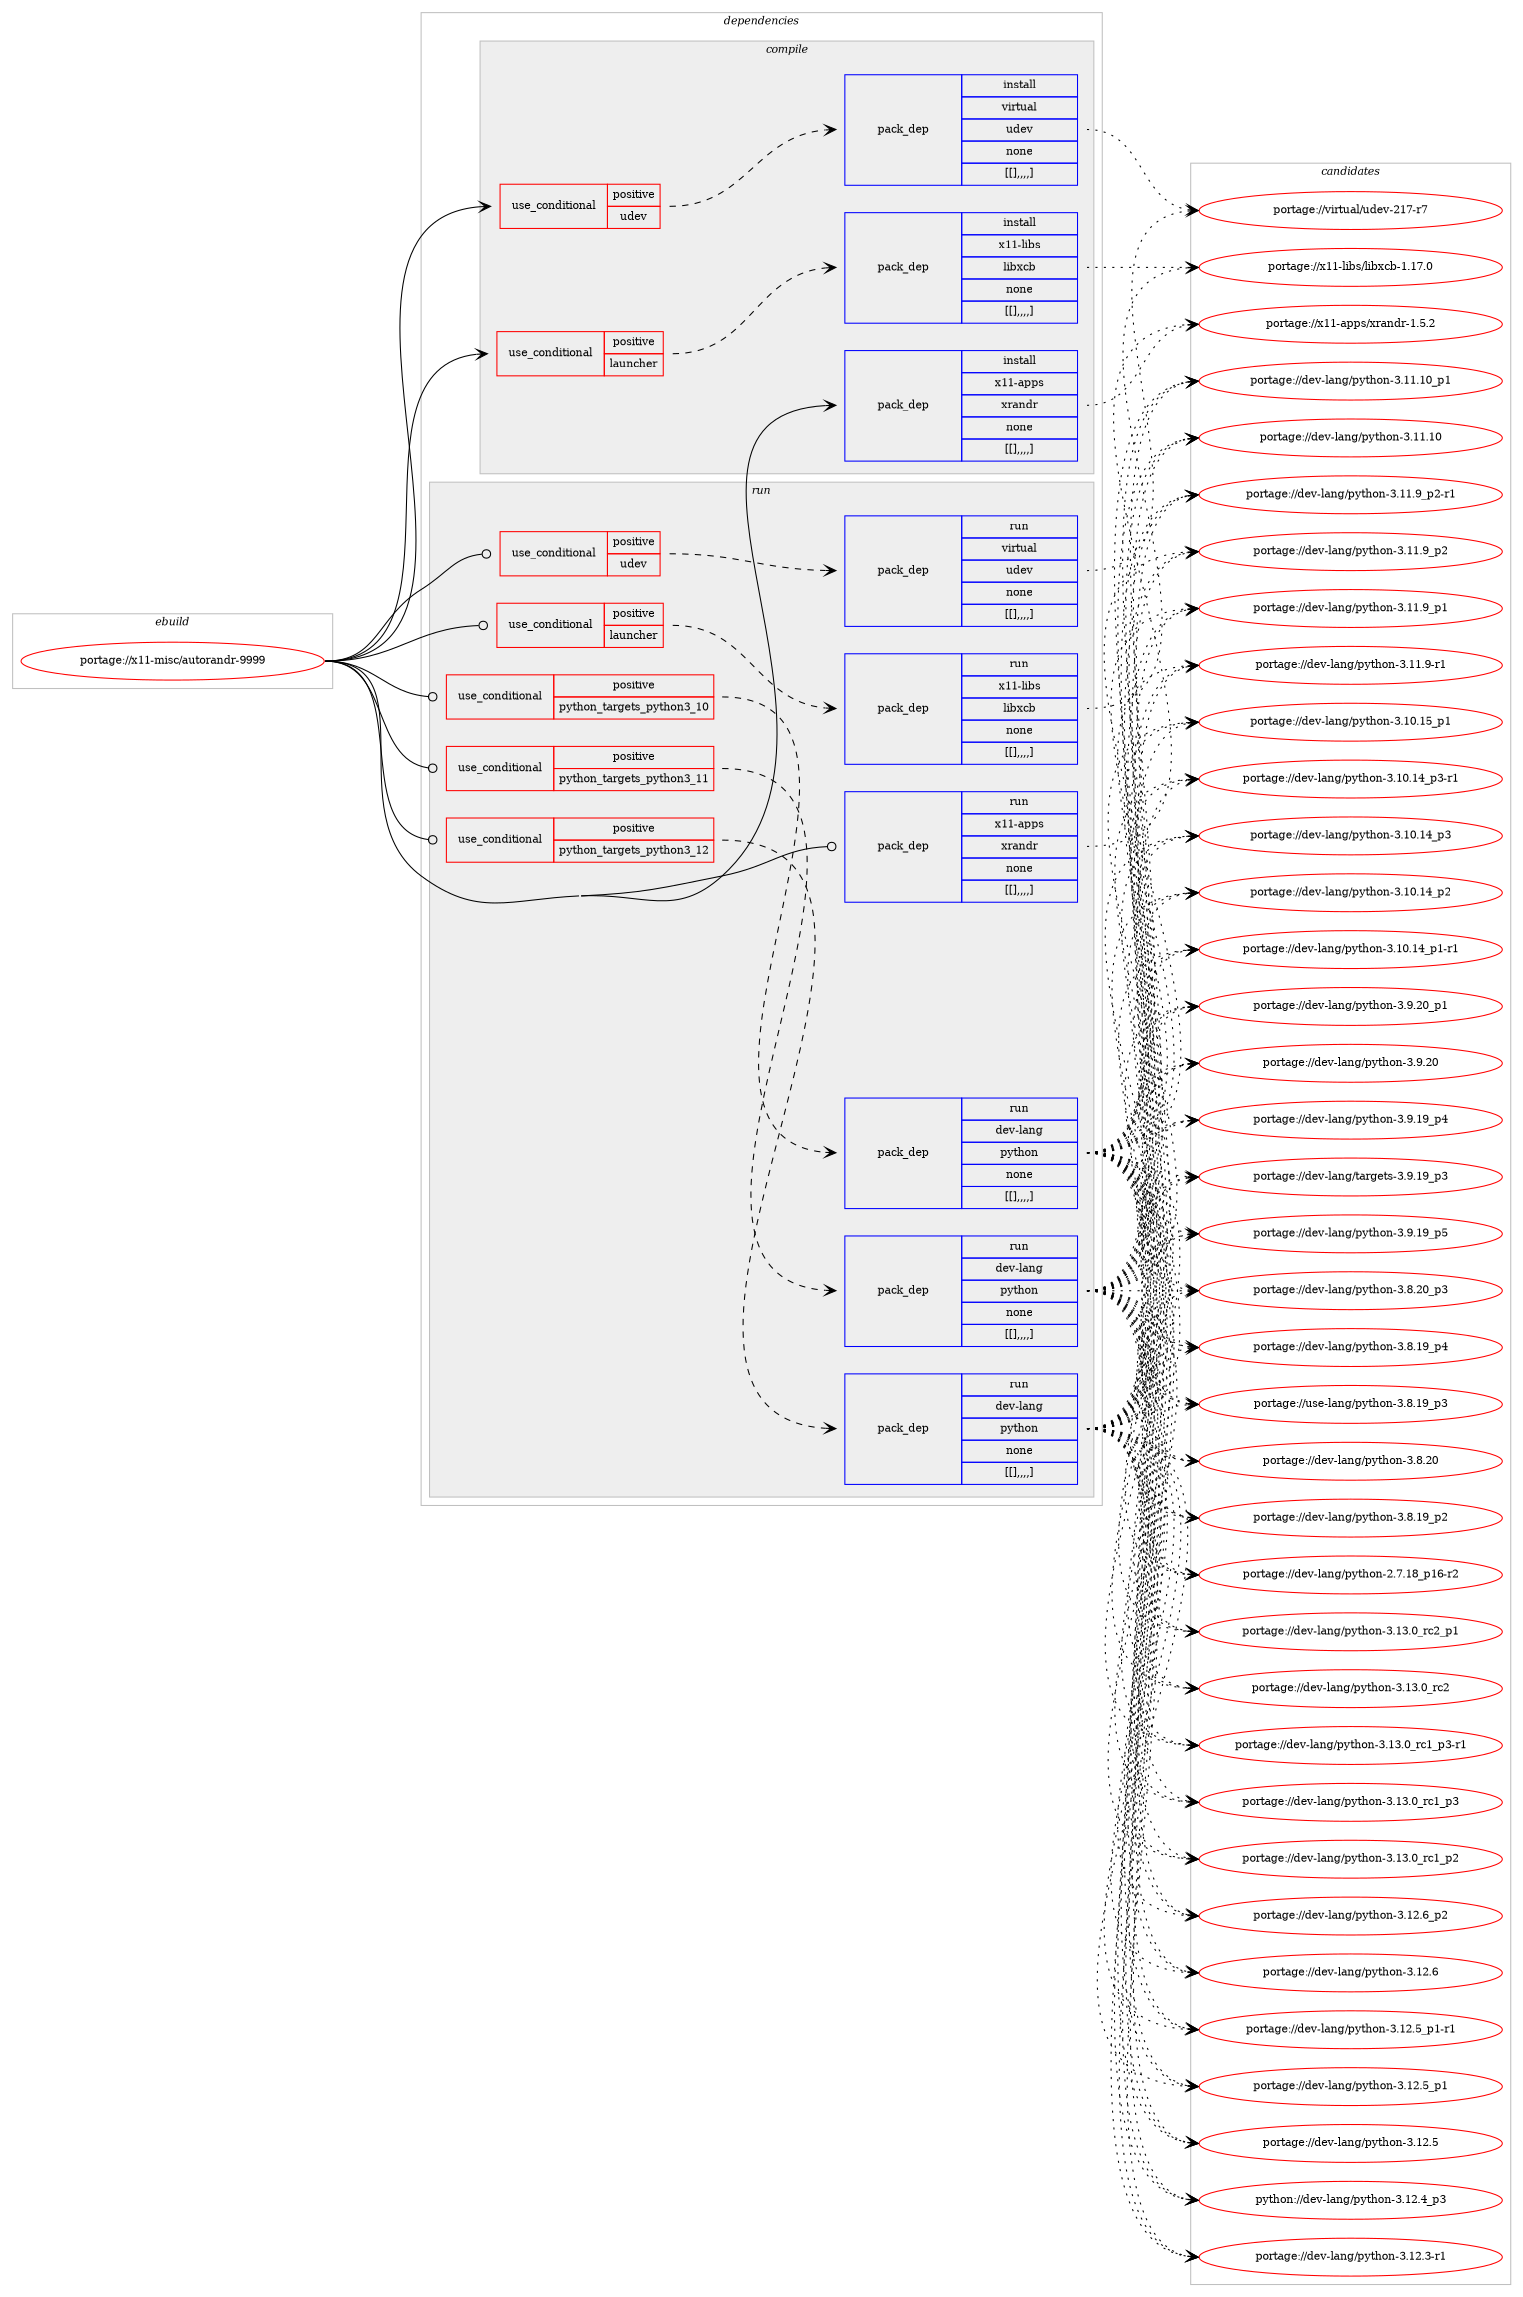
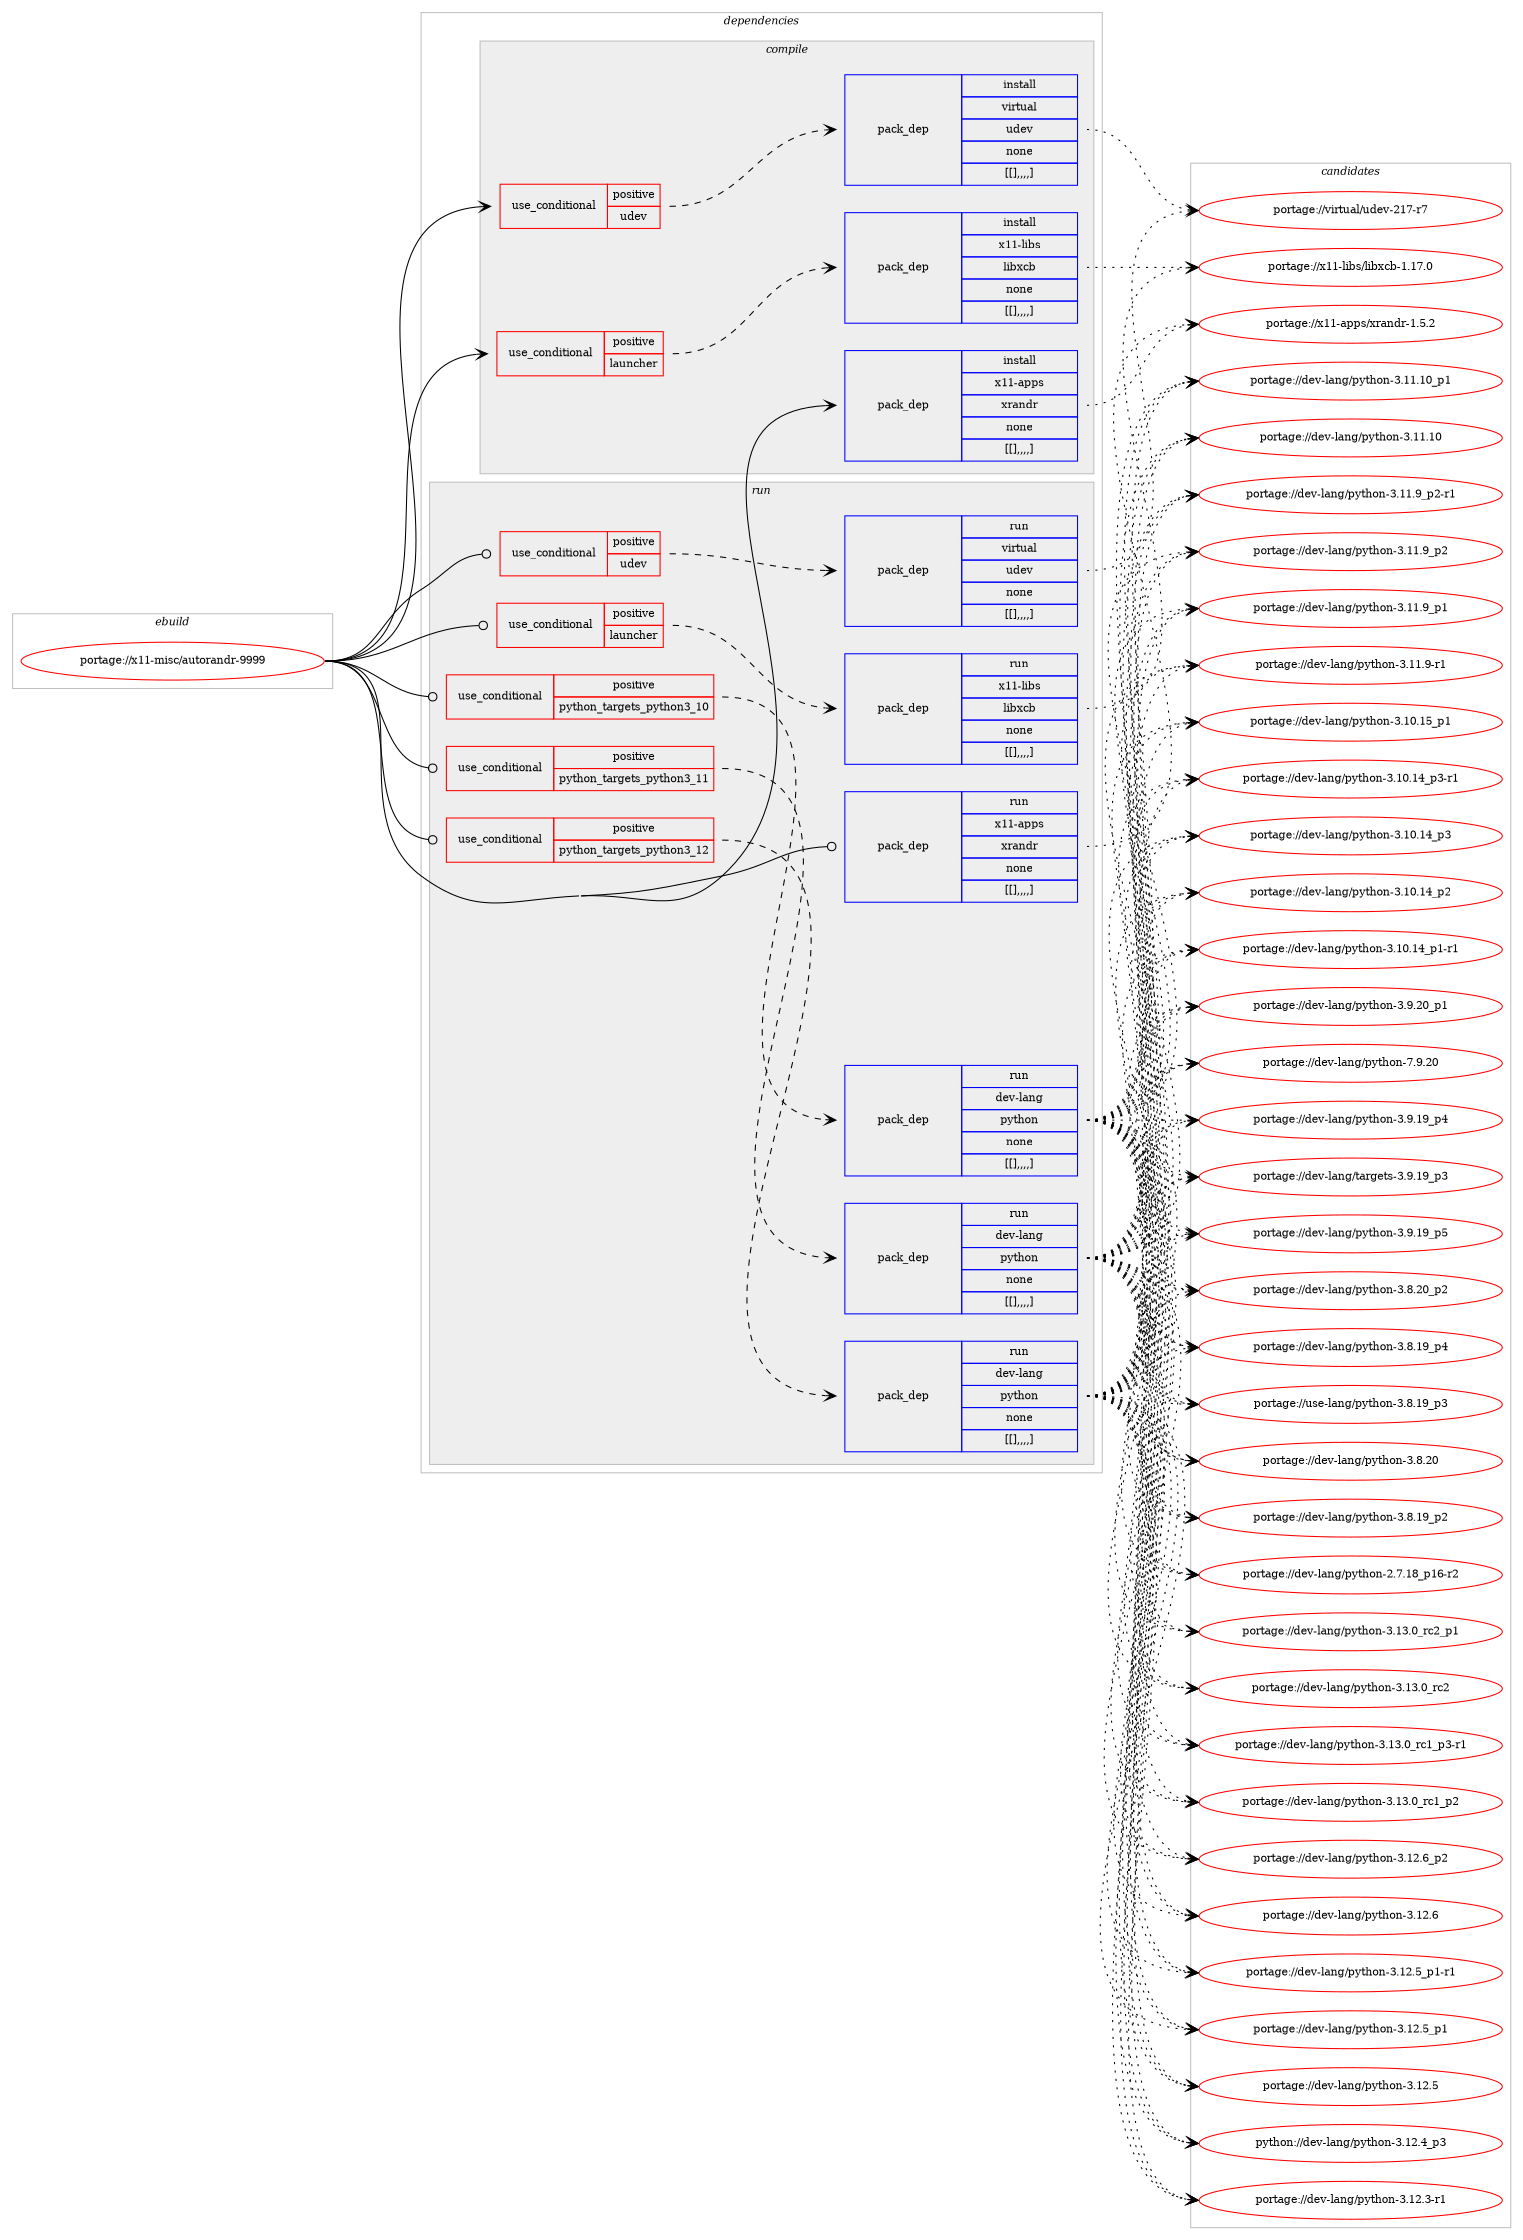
(1351, 1063) -> (1351, 1063)
(1351, 1291) -> (1351, 1291)
(1351, 1802) -> none
